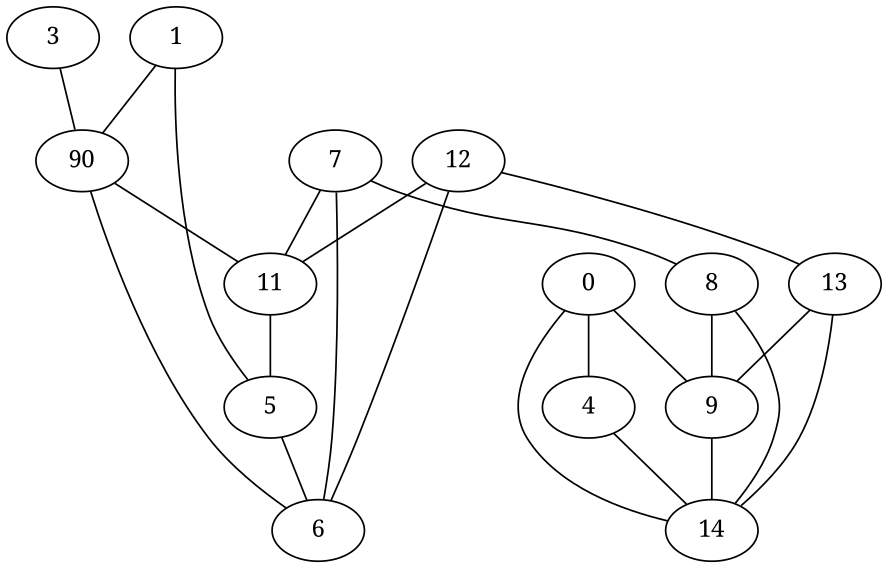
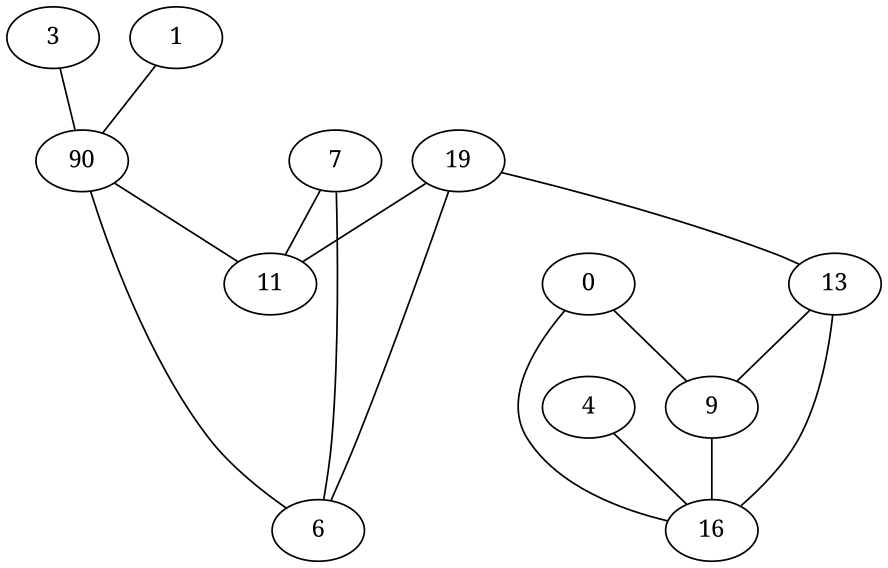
(459, 161) -> (459, 161)
(712, 284) -> none
(589, 346) -> none
(270, 407) -> none
(712, 530) -> (712, 530)
